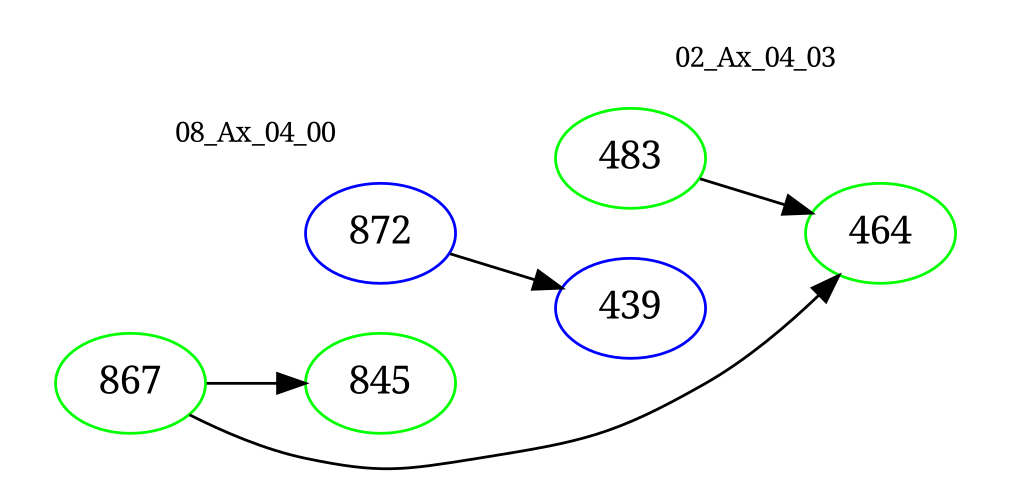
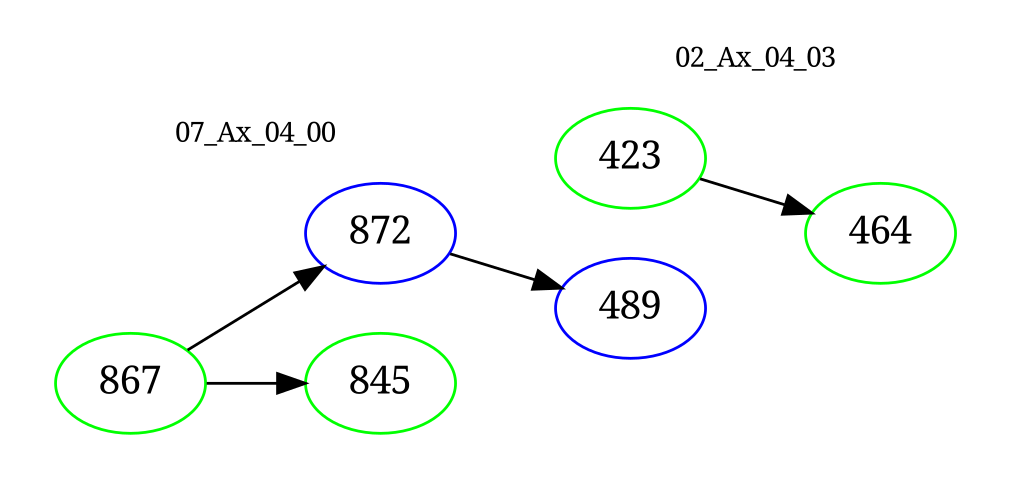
(256, 135) -> (256, 135)
(631, 158) -> (631, 158)
(631, 308) -> (631, 308)
(521, 451) -> (244, 316)
